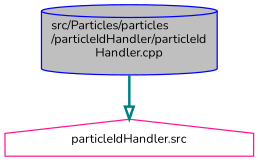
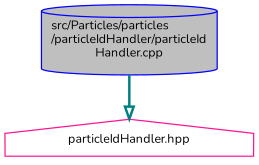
(129, 140) -> (129, 140)
